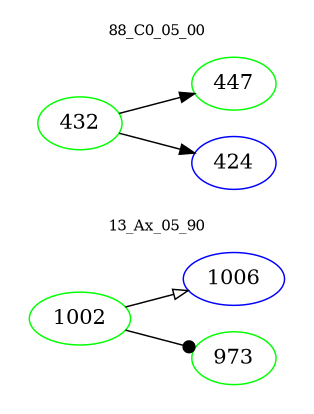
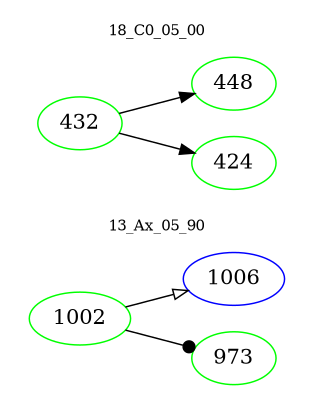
(157, 32) -> (157, 32)
(234, 84) -> (234, 84)
(234, 163) -> (234, 163)
